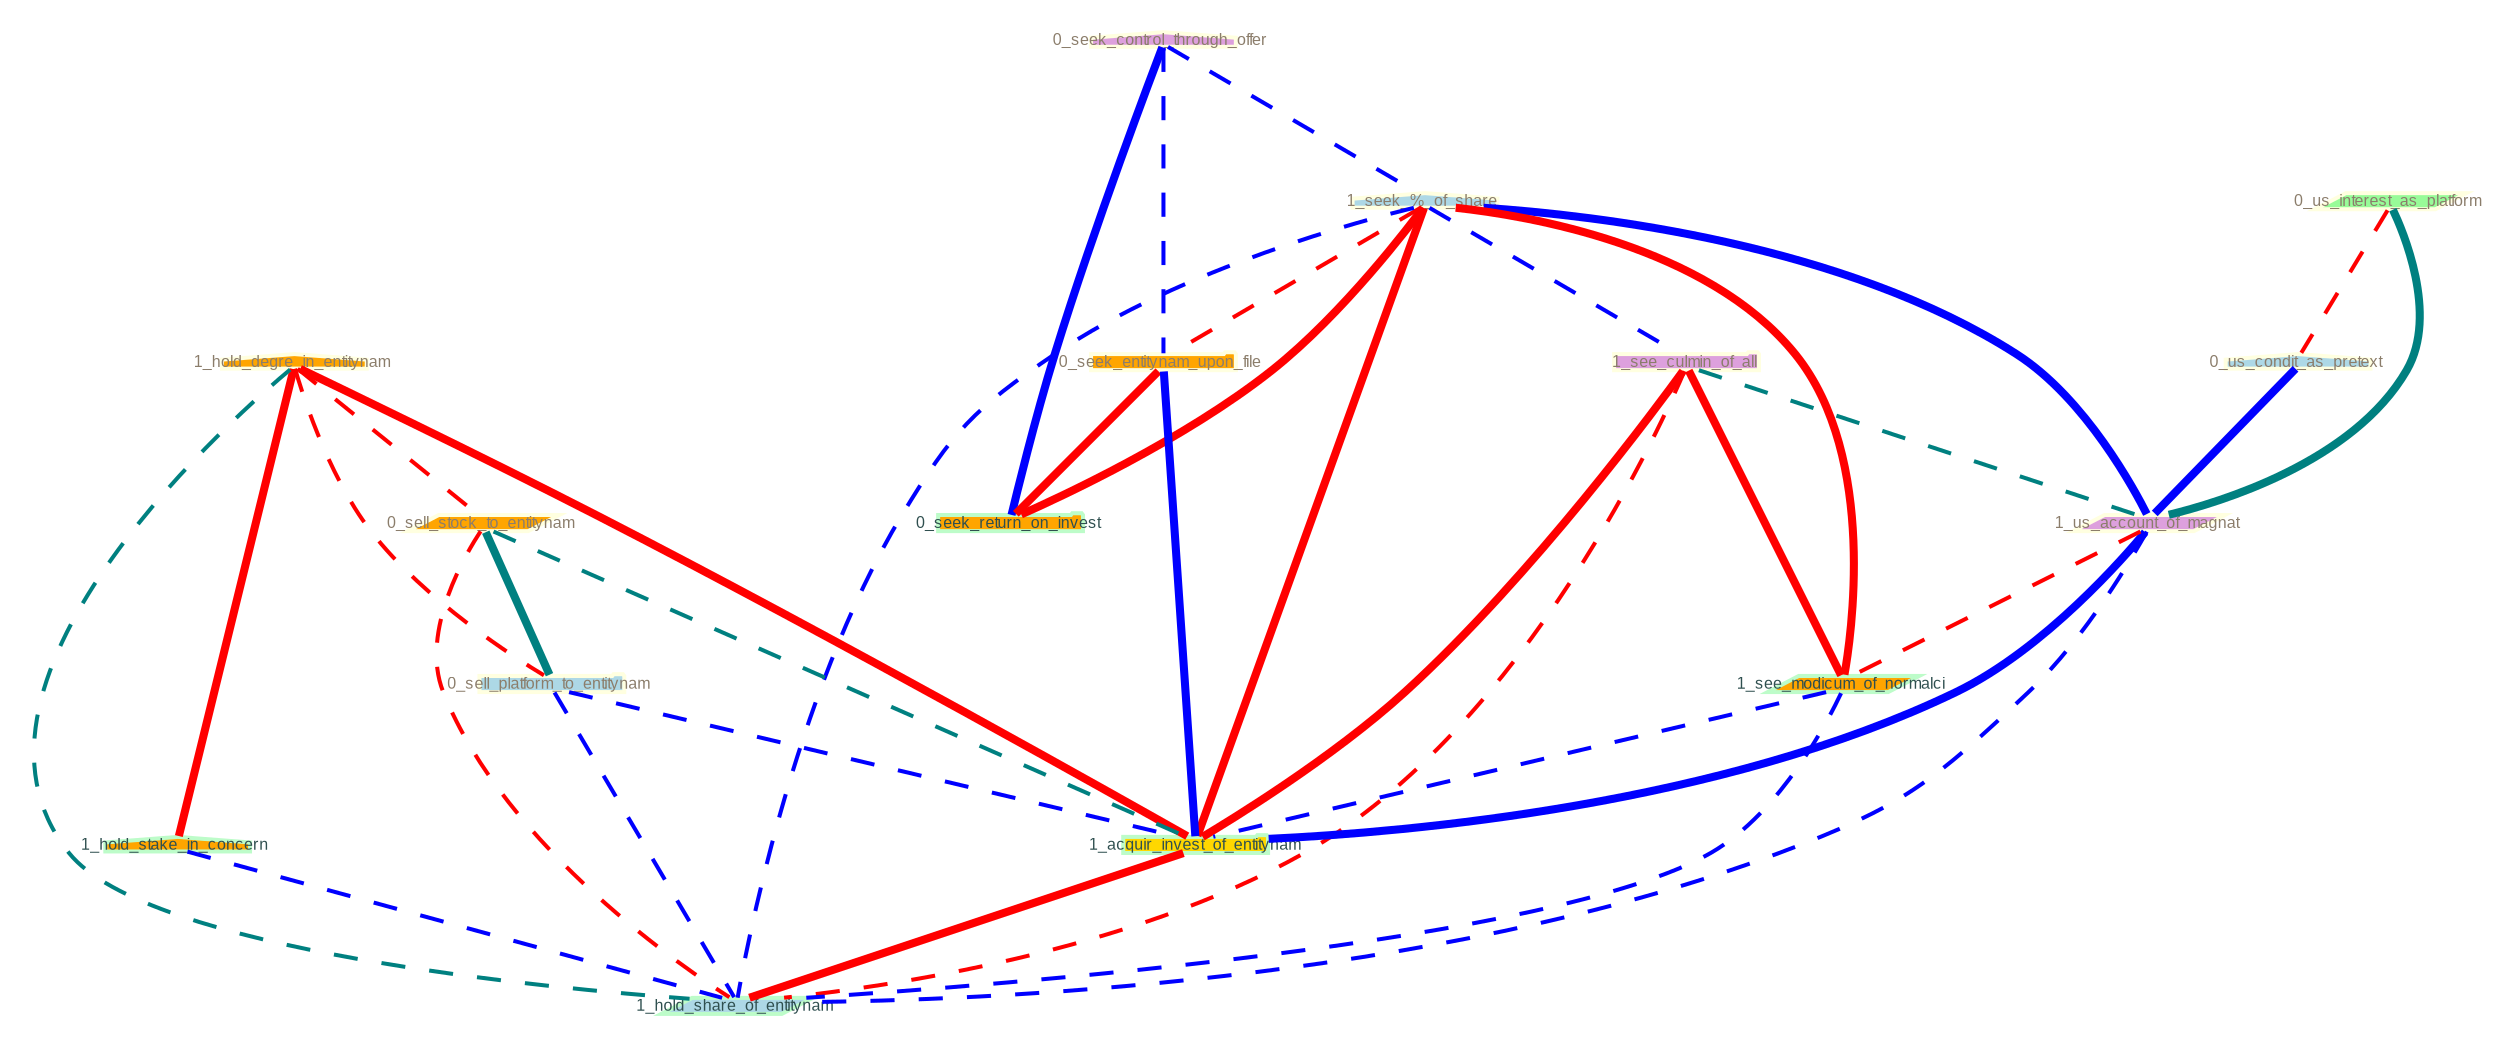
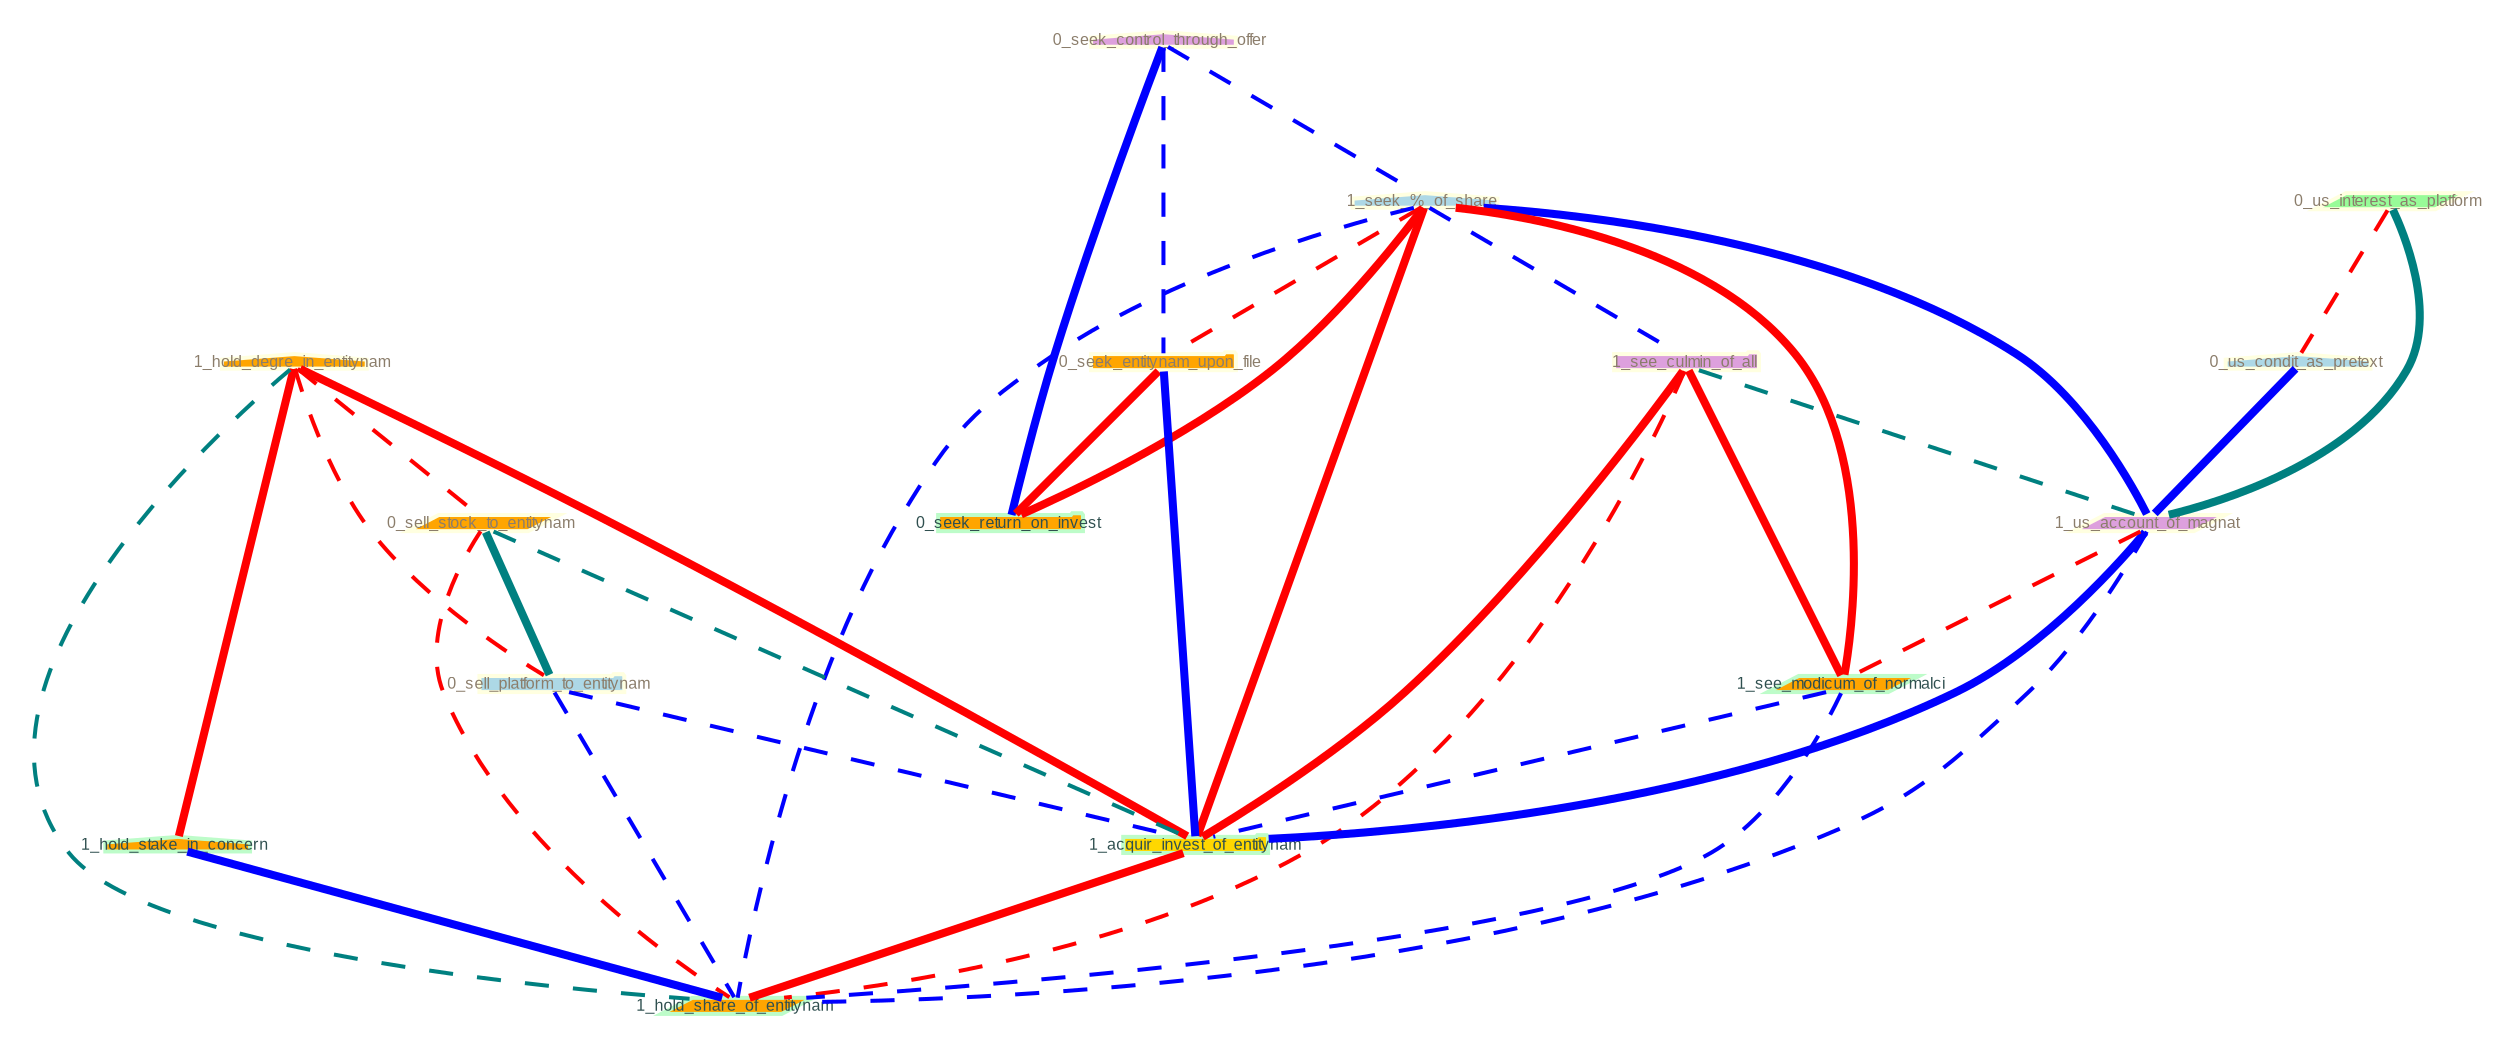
(455, 925) -> (455, 925)
(737, 1006) -> (737, 1006)
